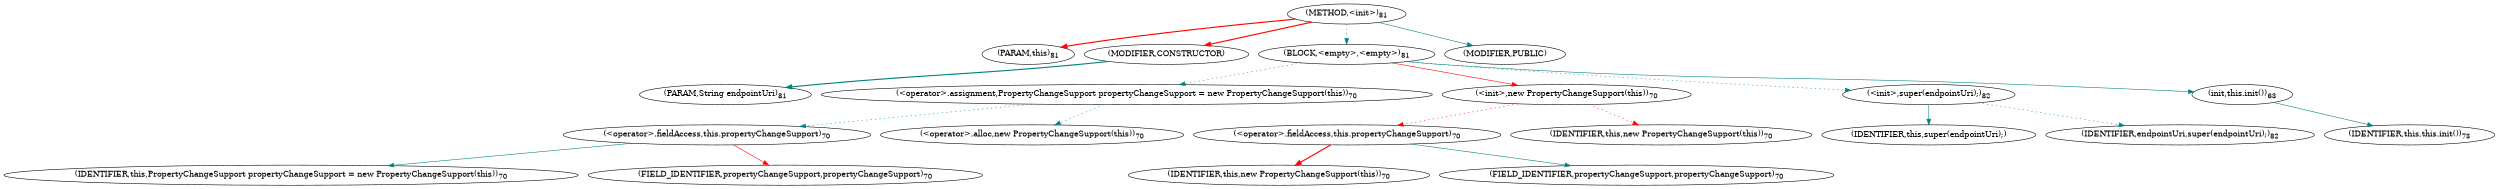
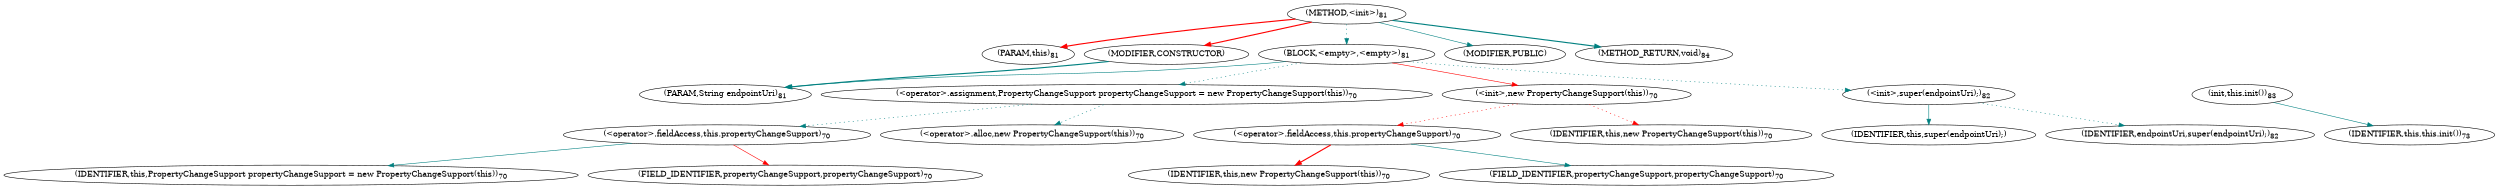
none -> (1654, 54)
(1798, 79) -> (1038, 74)
(2272, 94) -> (2272, 94)
